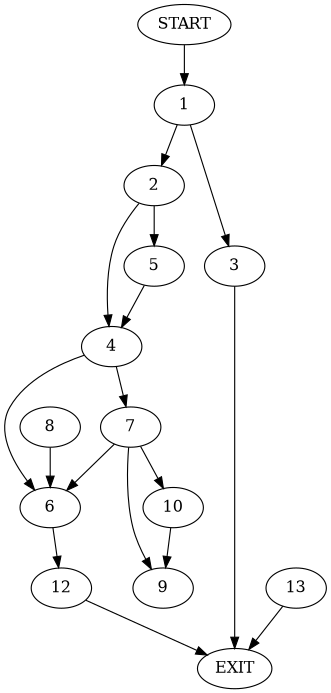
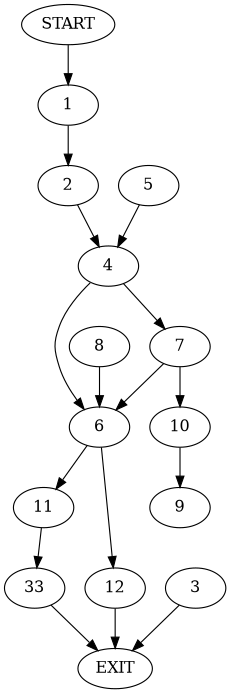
(208, 180) -> none
(154, 220) -> none
(129, 505) -> none
none -> (44, 508)
(296, 588) -> (35, 588)
